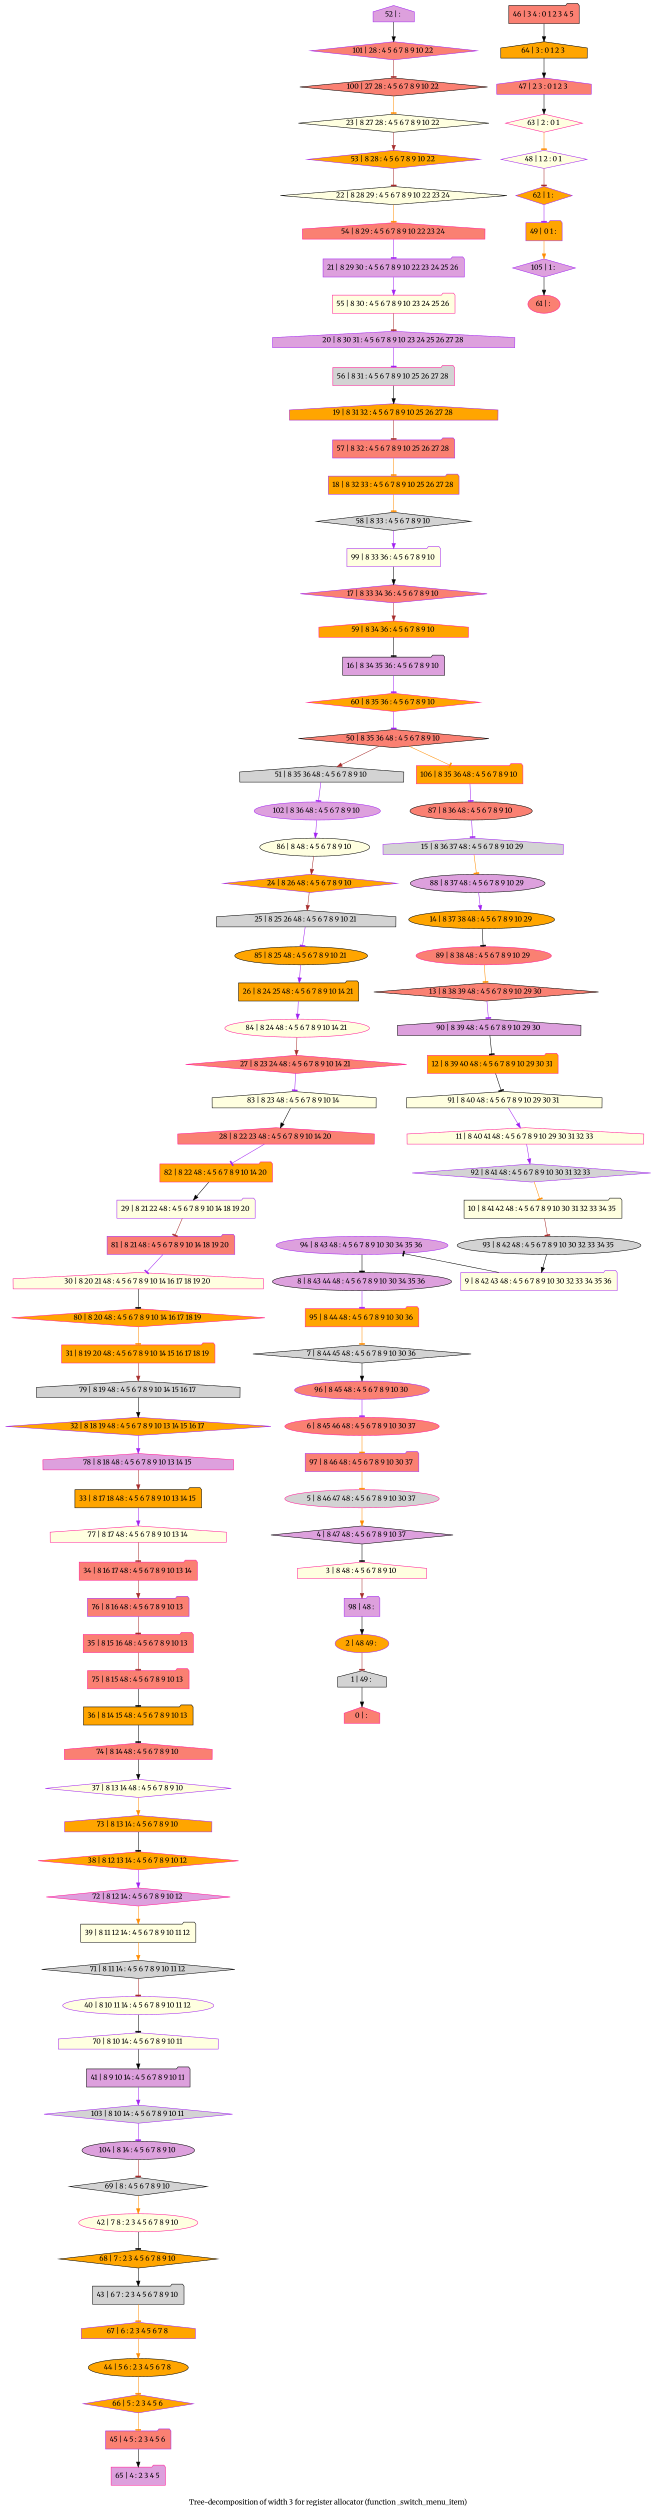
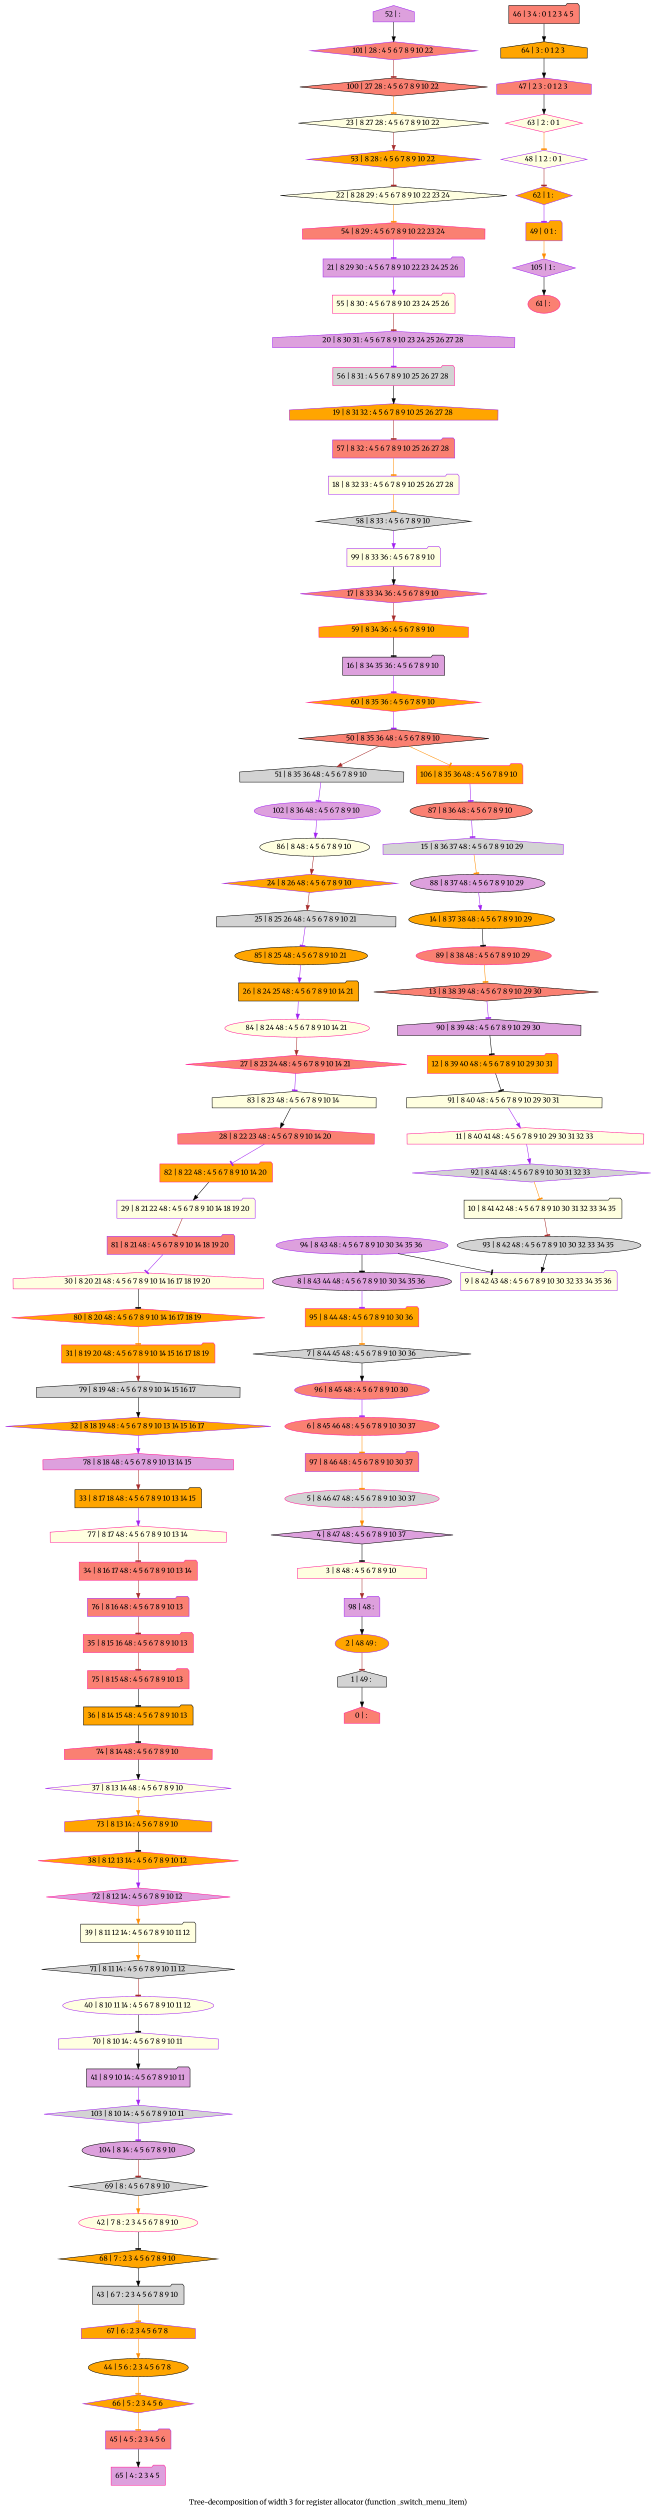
(394, 485) -> (394, 485)
(452, 1263) -> (444, 1263)
